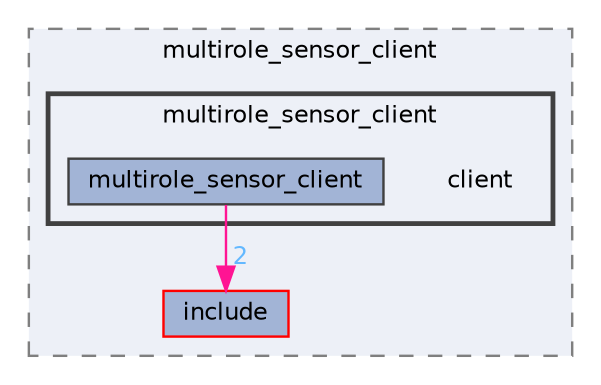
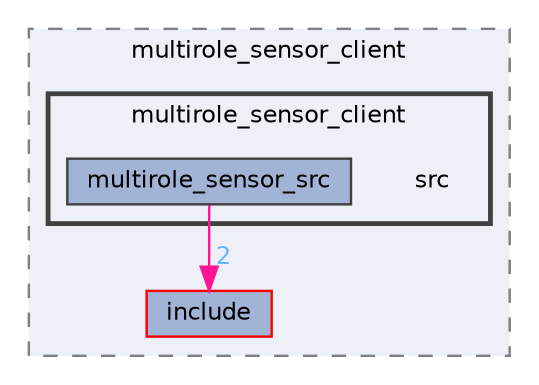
(226, 182) -> (209, 182)
(481, 182) -> (433, 182)
